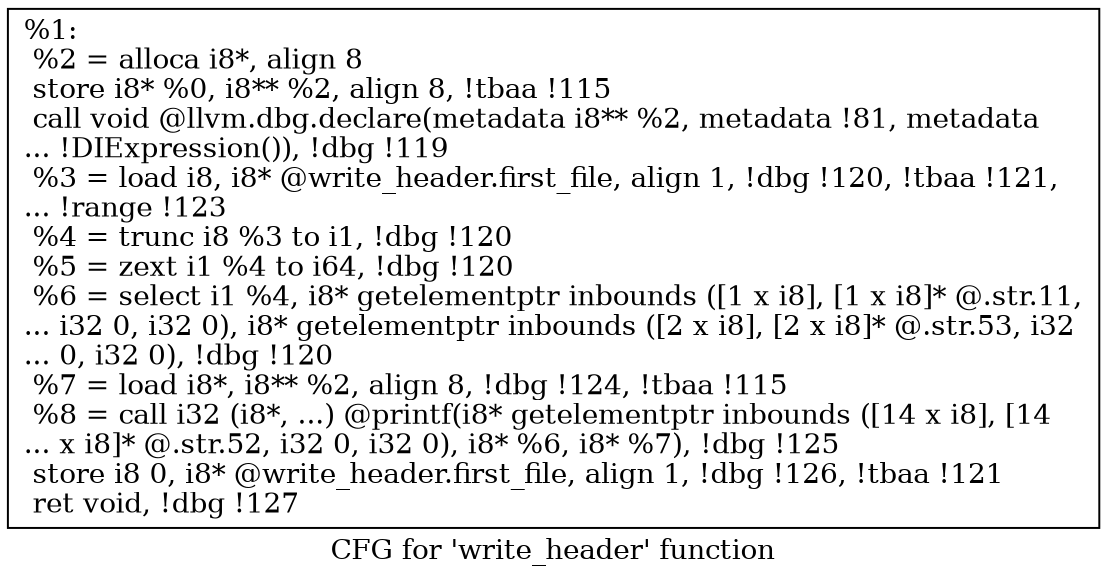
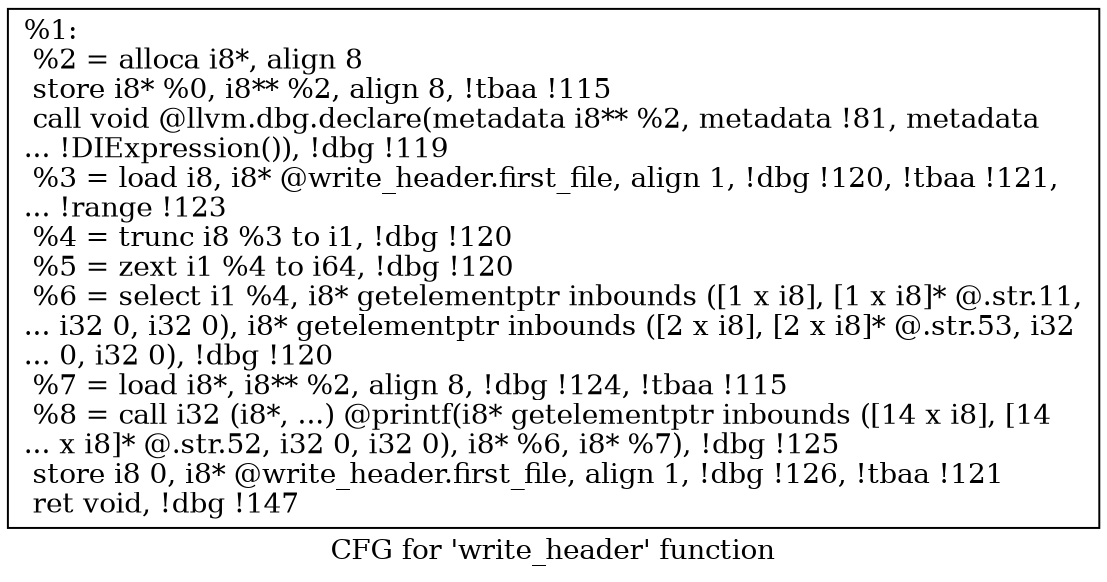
(162, 504) -> (162, 504)
